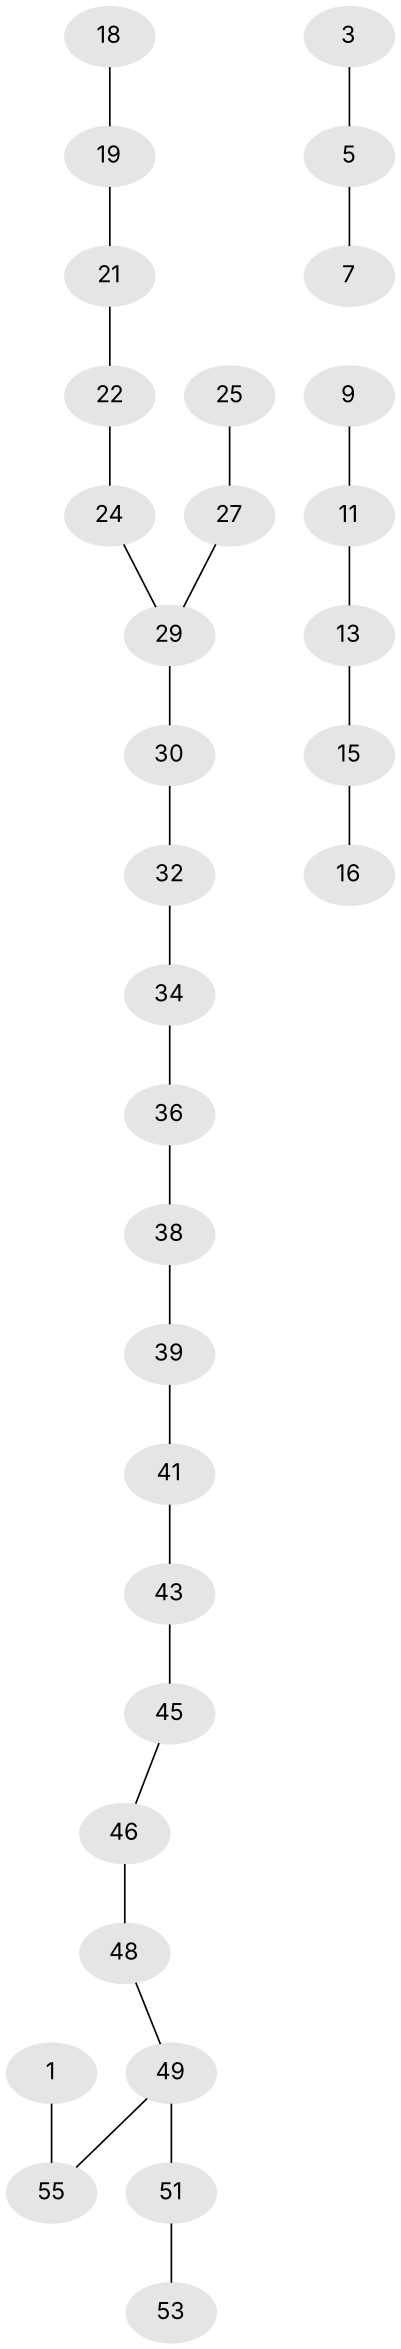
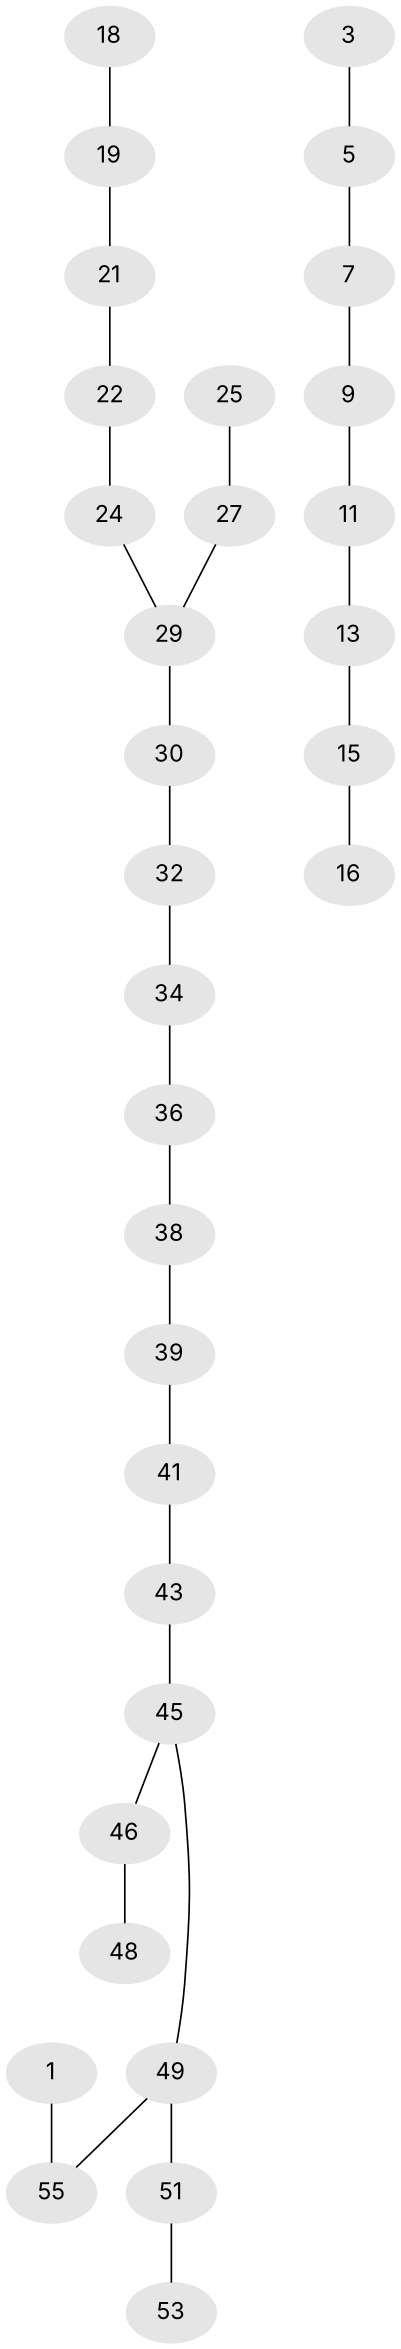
none -> (349, 336)
(148, 2013) -> (189, 1893)
